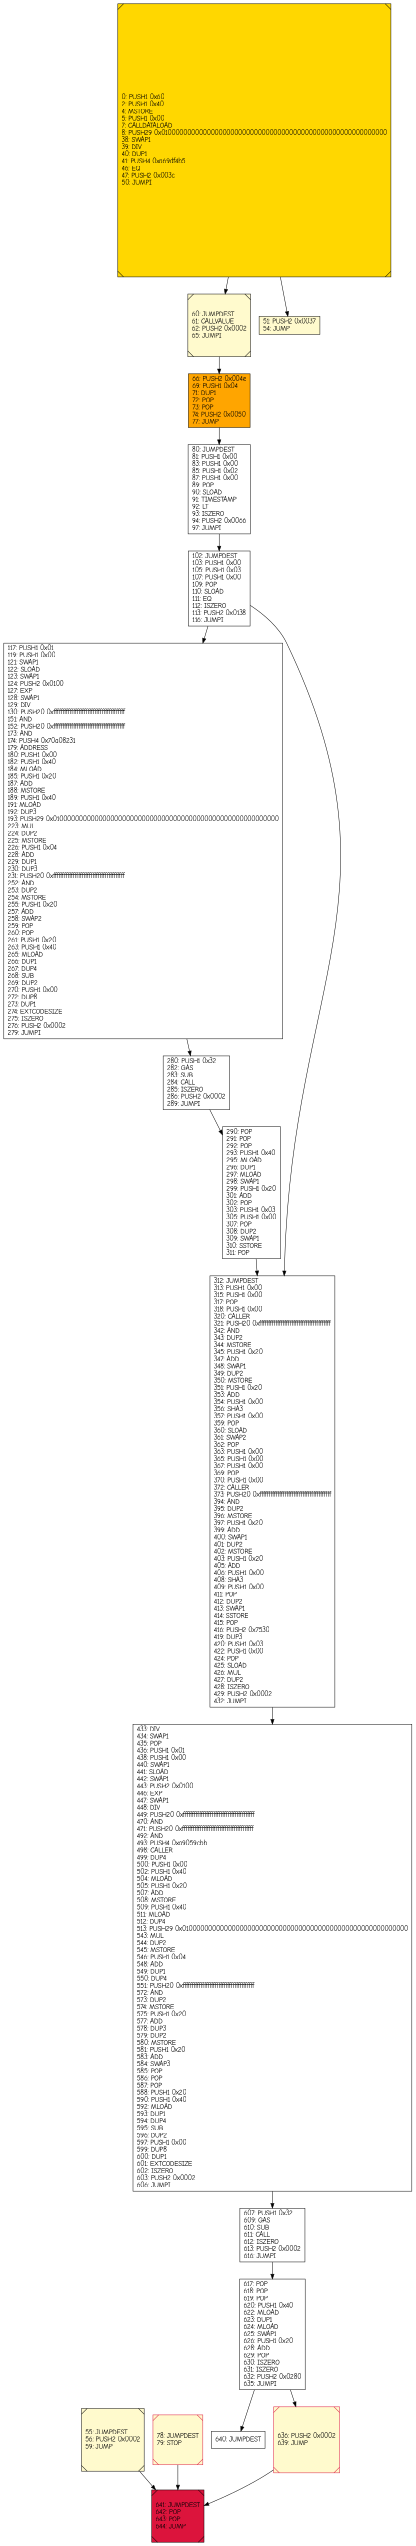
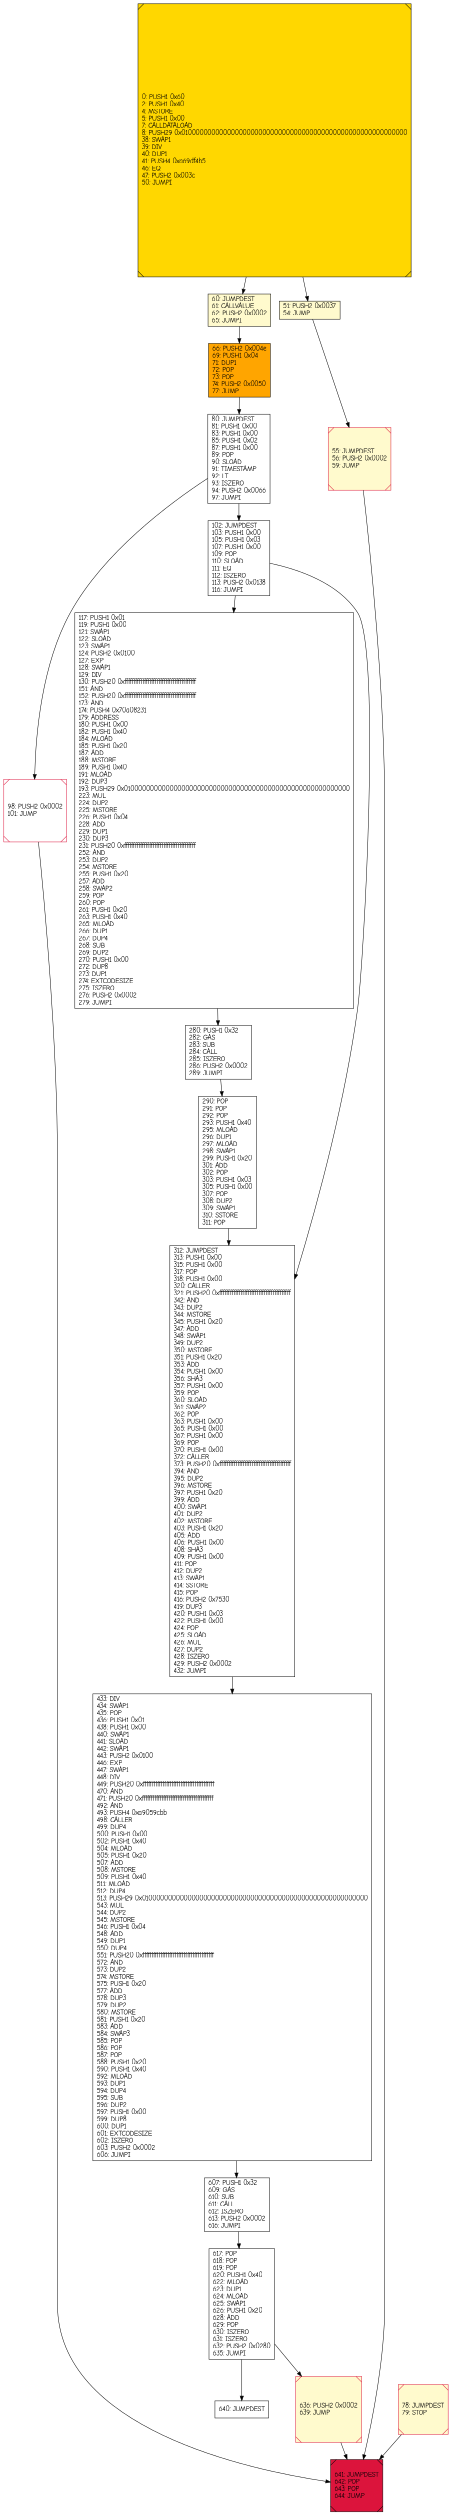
(219, 325) -> (239, 310)
none -> (330, 371)
none -> (35, 811)
(113, 2440) -> (360, 459)
